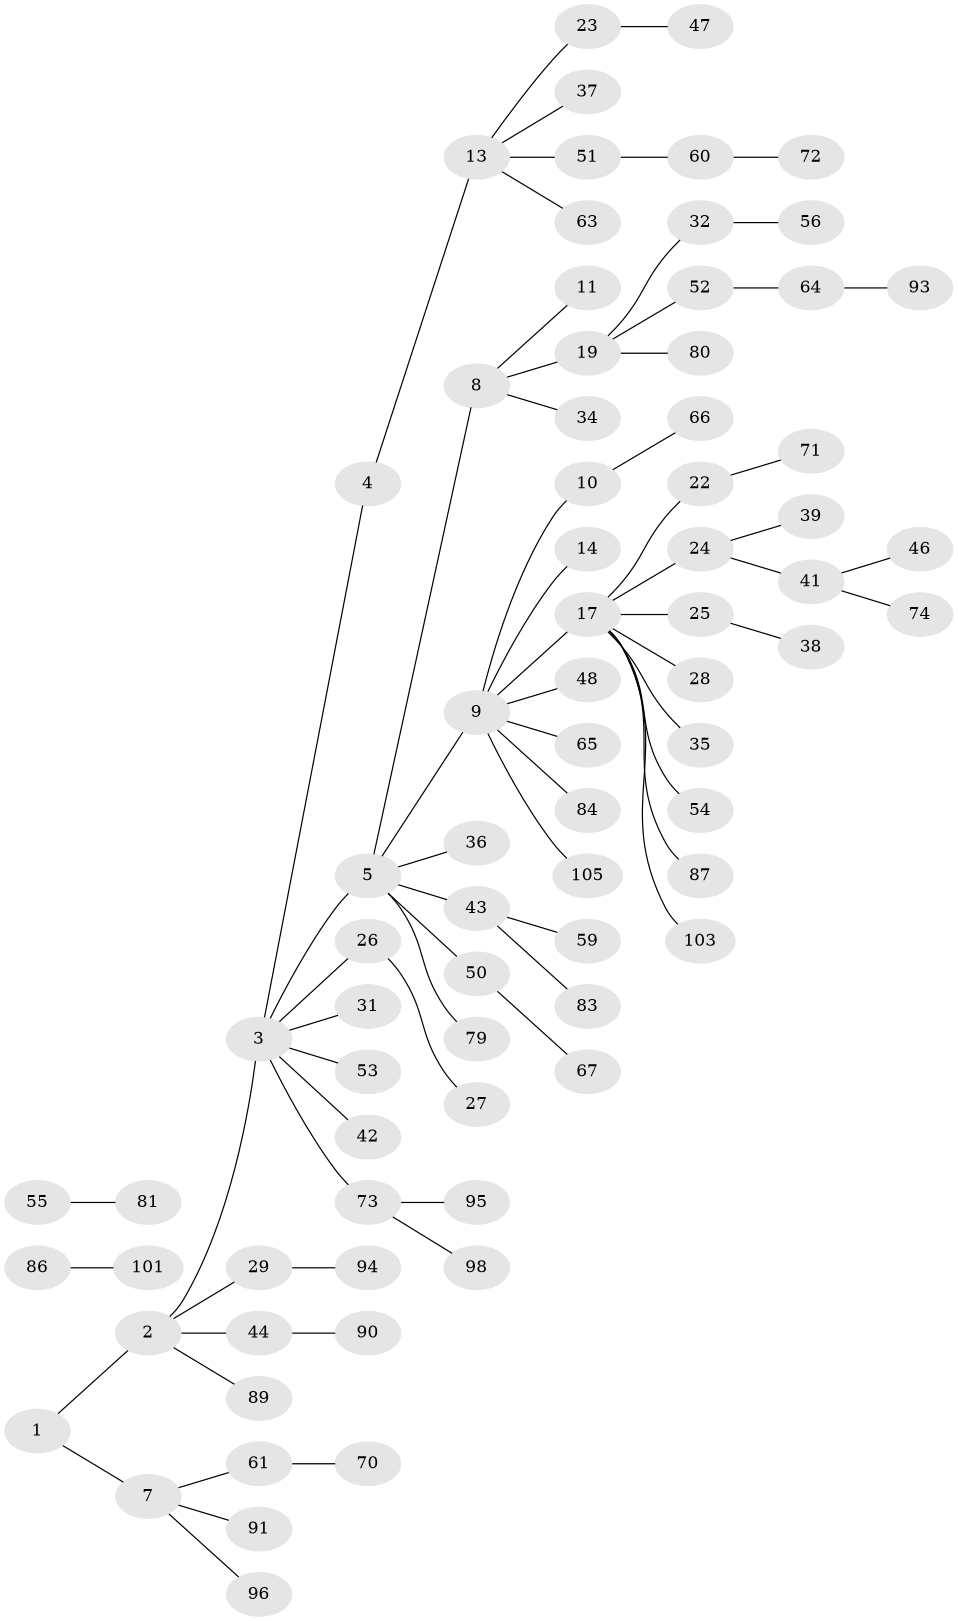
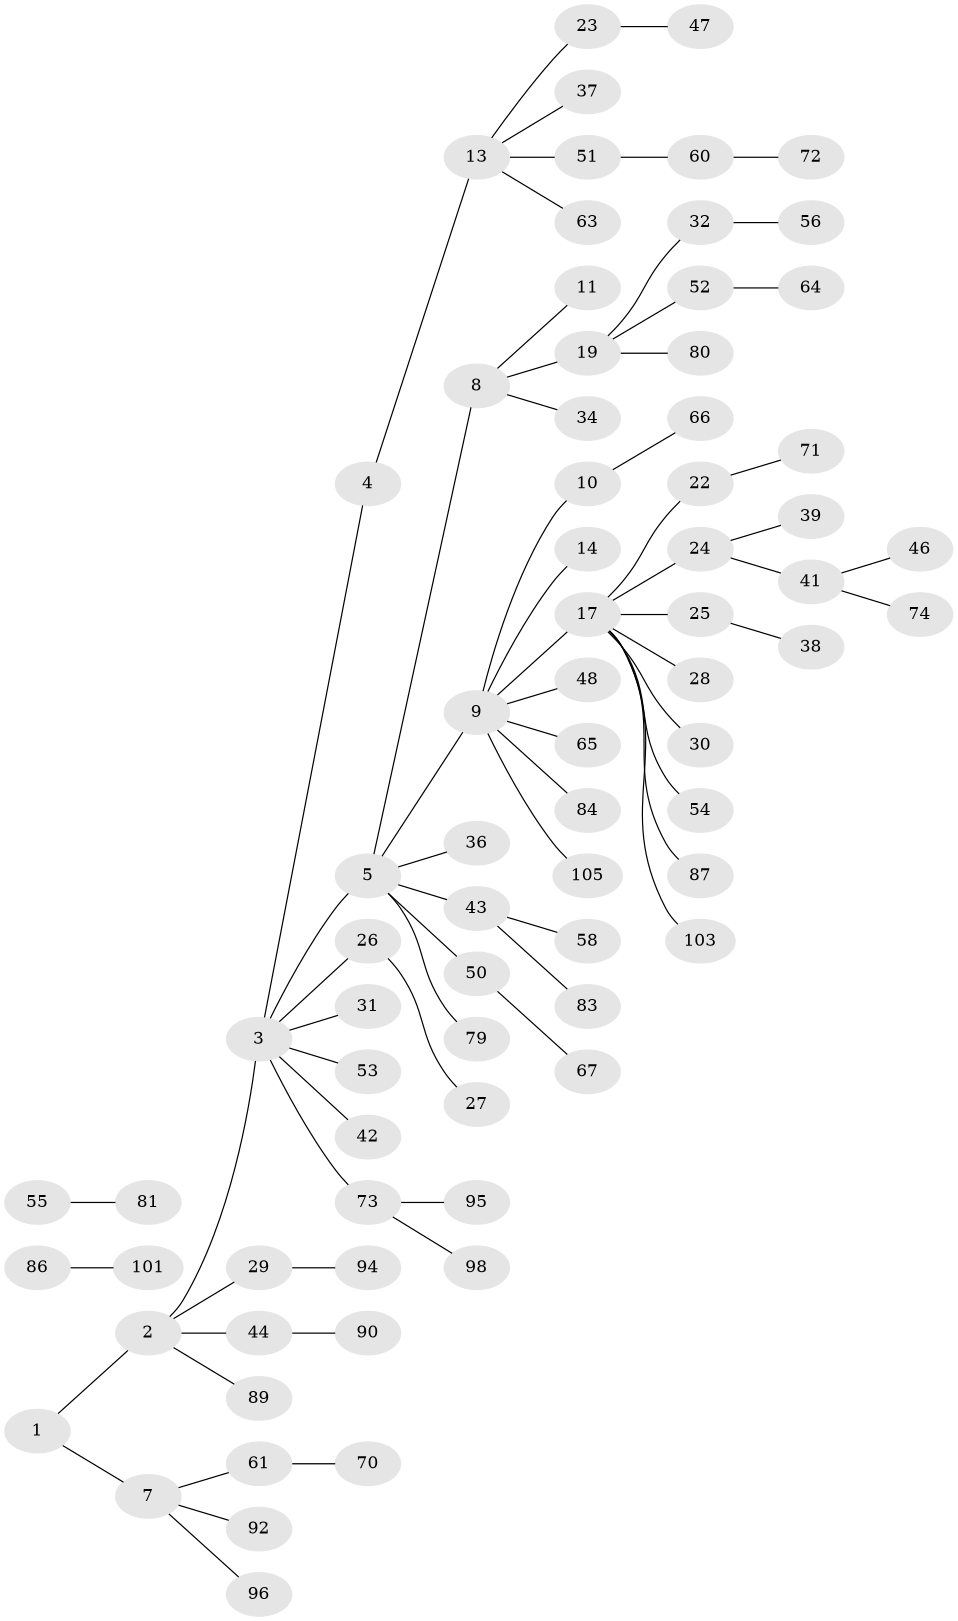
(920, 288) -> none
(700, 745) -> (700, 745)
(588, 941) -> (588, 941)
(259, 1529) -> (259, 1529)
